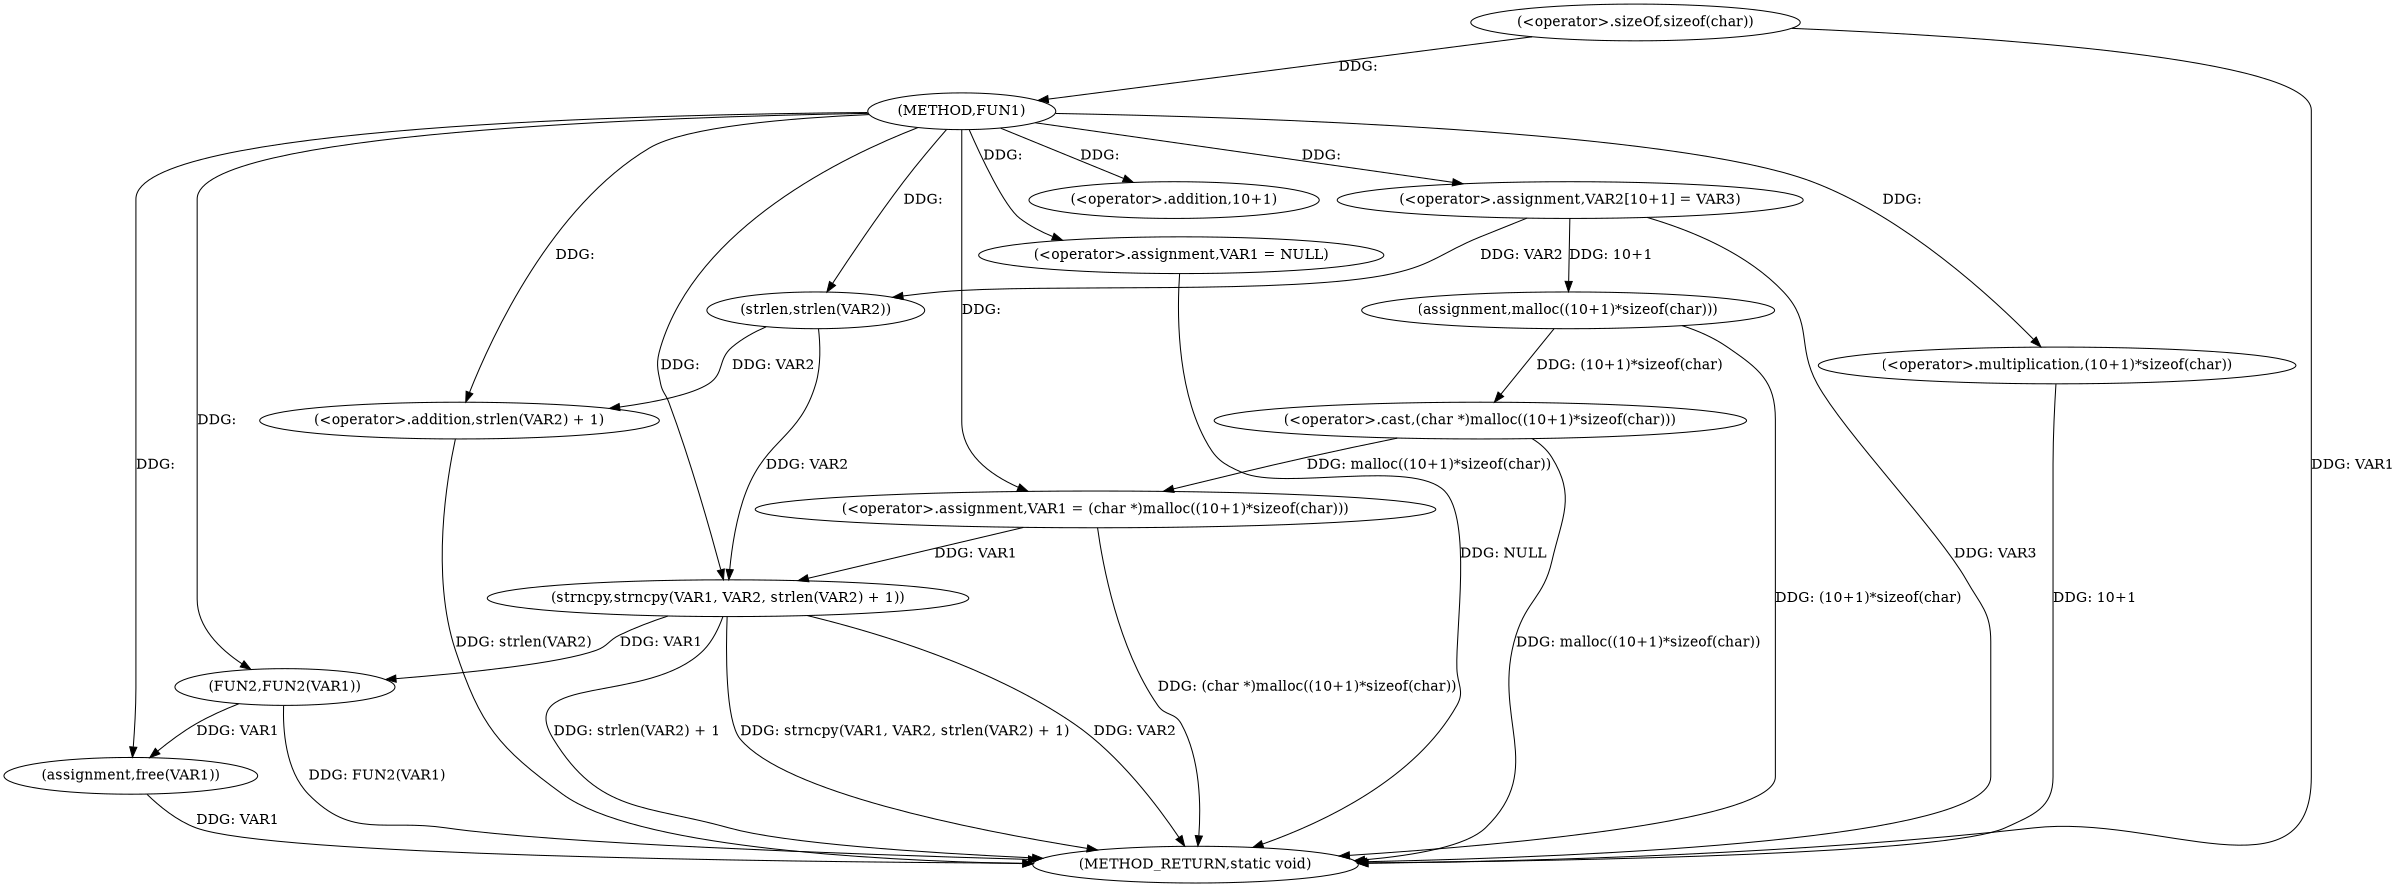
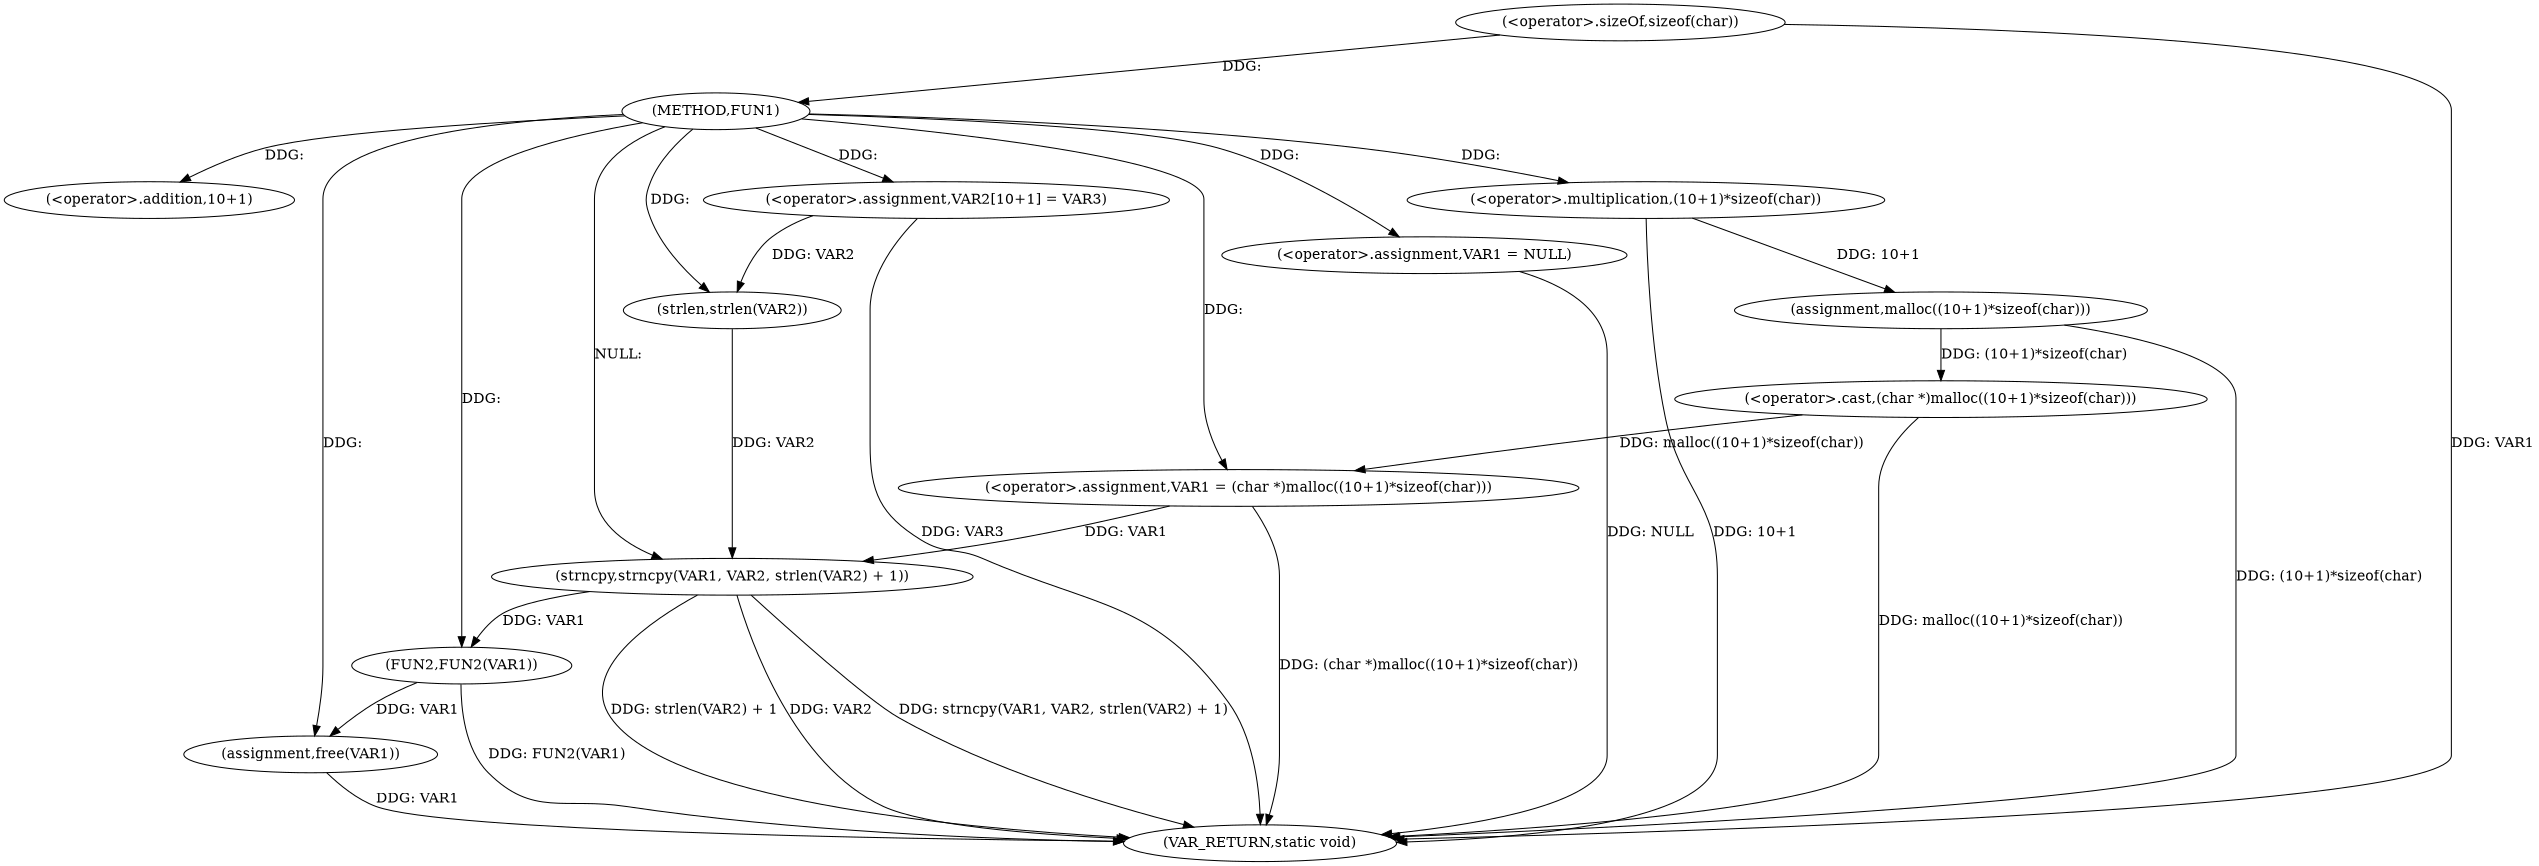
(1569, 250) -> (1789, 253)
(683, 365) -> (621, 355)
(460, 421) -> none
(1195, 865) -> (1260, 843)
